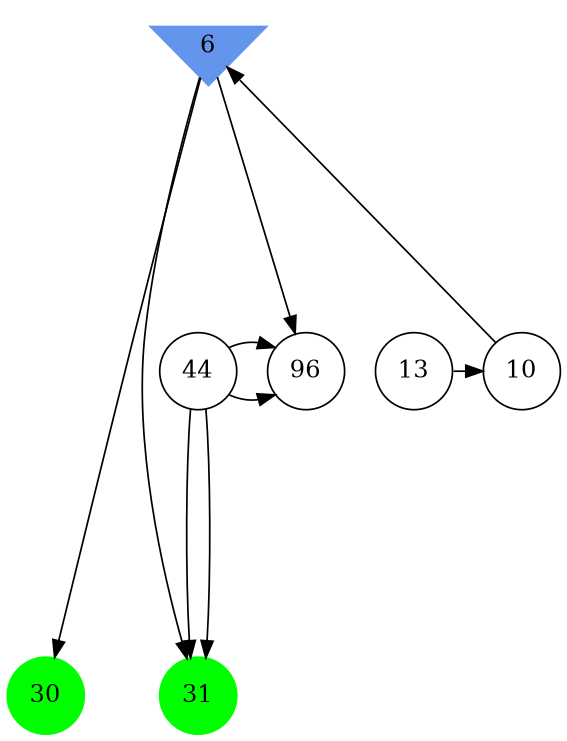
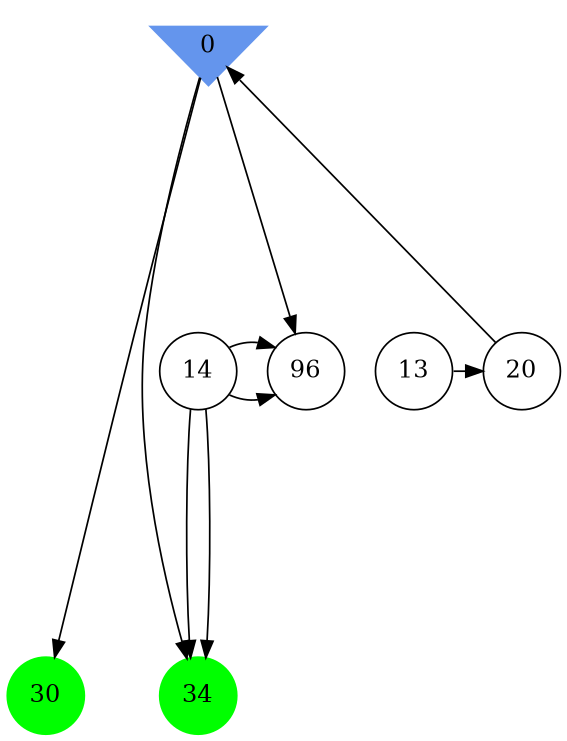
(208, 46) -> (208, 46)
(198, 371) -> (198, 371)
(522, 371) -> (522, 371)
(198, 696) -> (198, 696)
